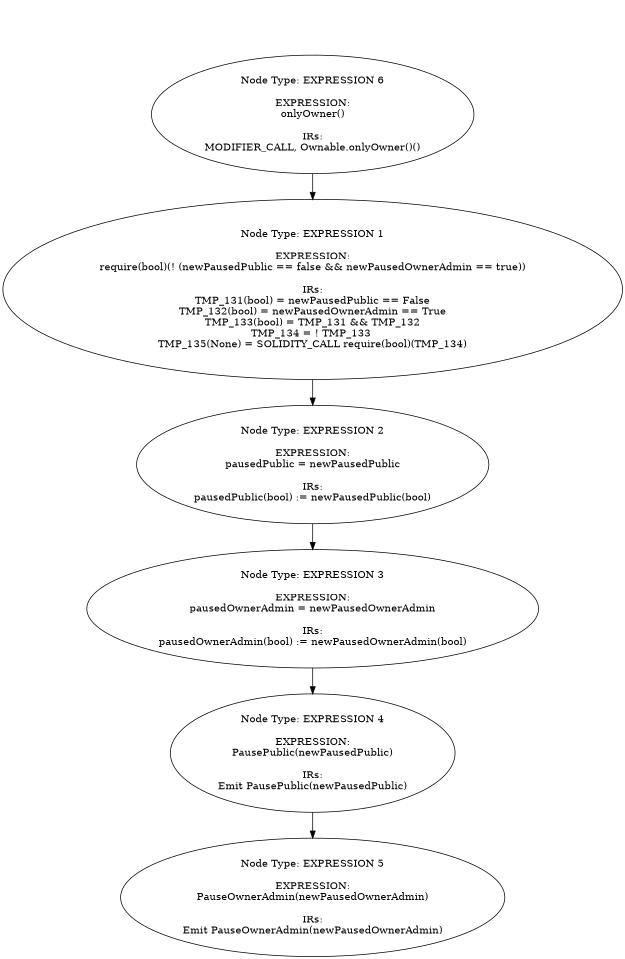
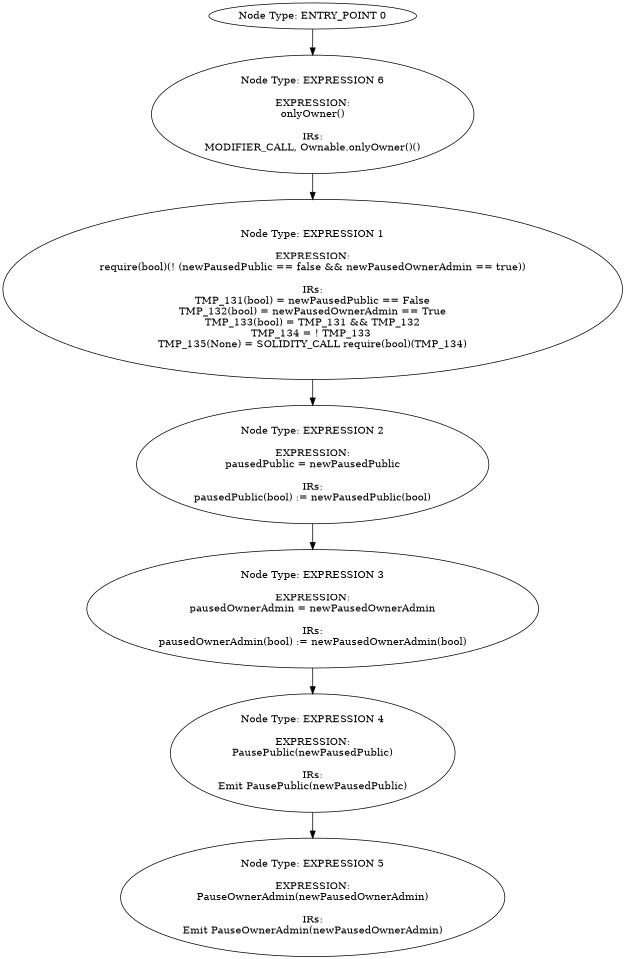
none -> (313, 16)
